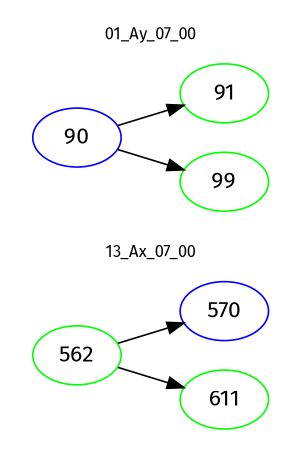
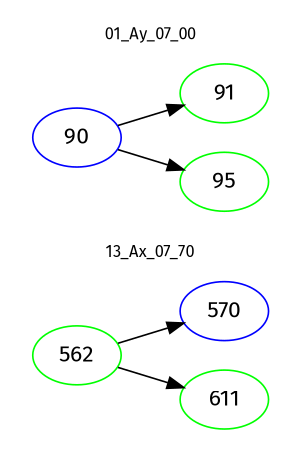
(224, 182) -> (224, 182)
(151, 253) -> (151, 253)
